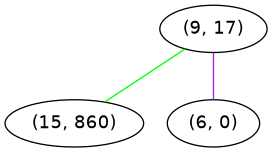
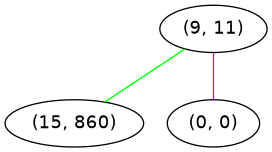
(213, 29) -> (213, 29)
(213, 123) -> (213, 123)
